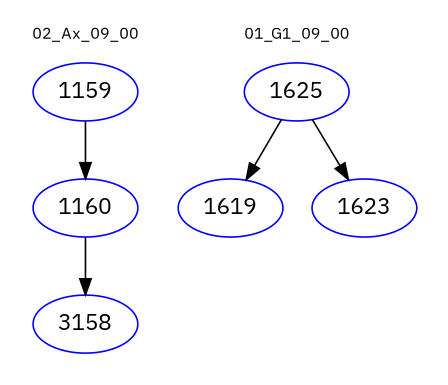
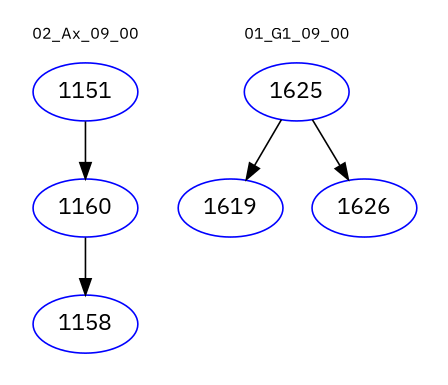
(85, 92) -> (85, 92)
(364, 208) -> (364, 208)
(85, 324) -> (85, 324)
